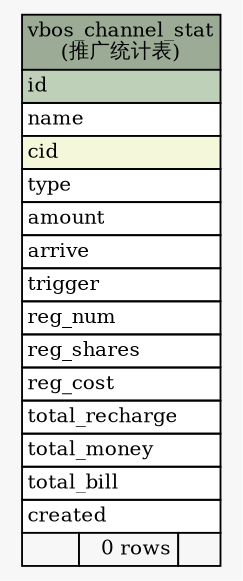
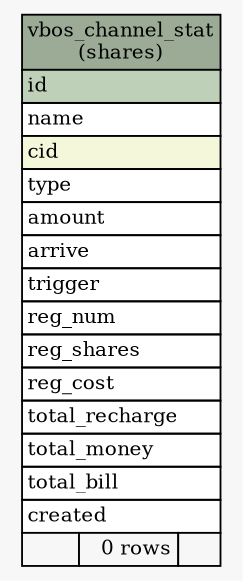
(121, 52) -> (121, 52)
